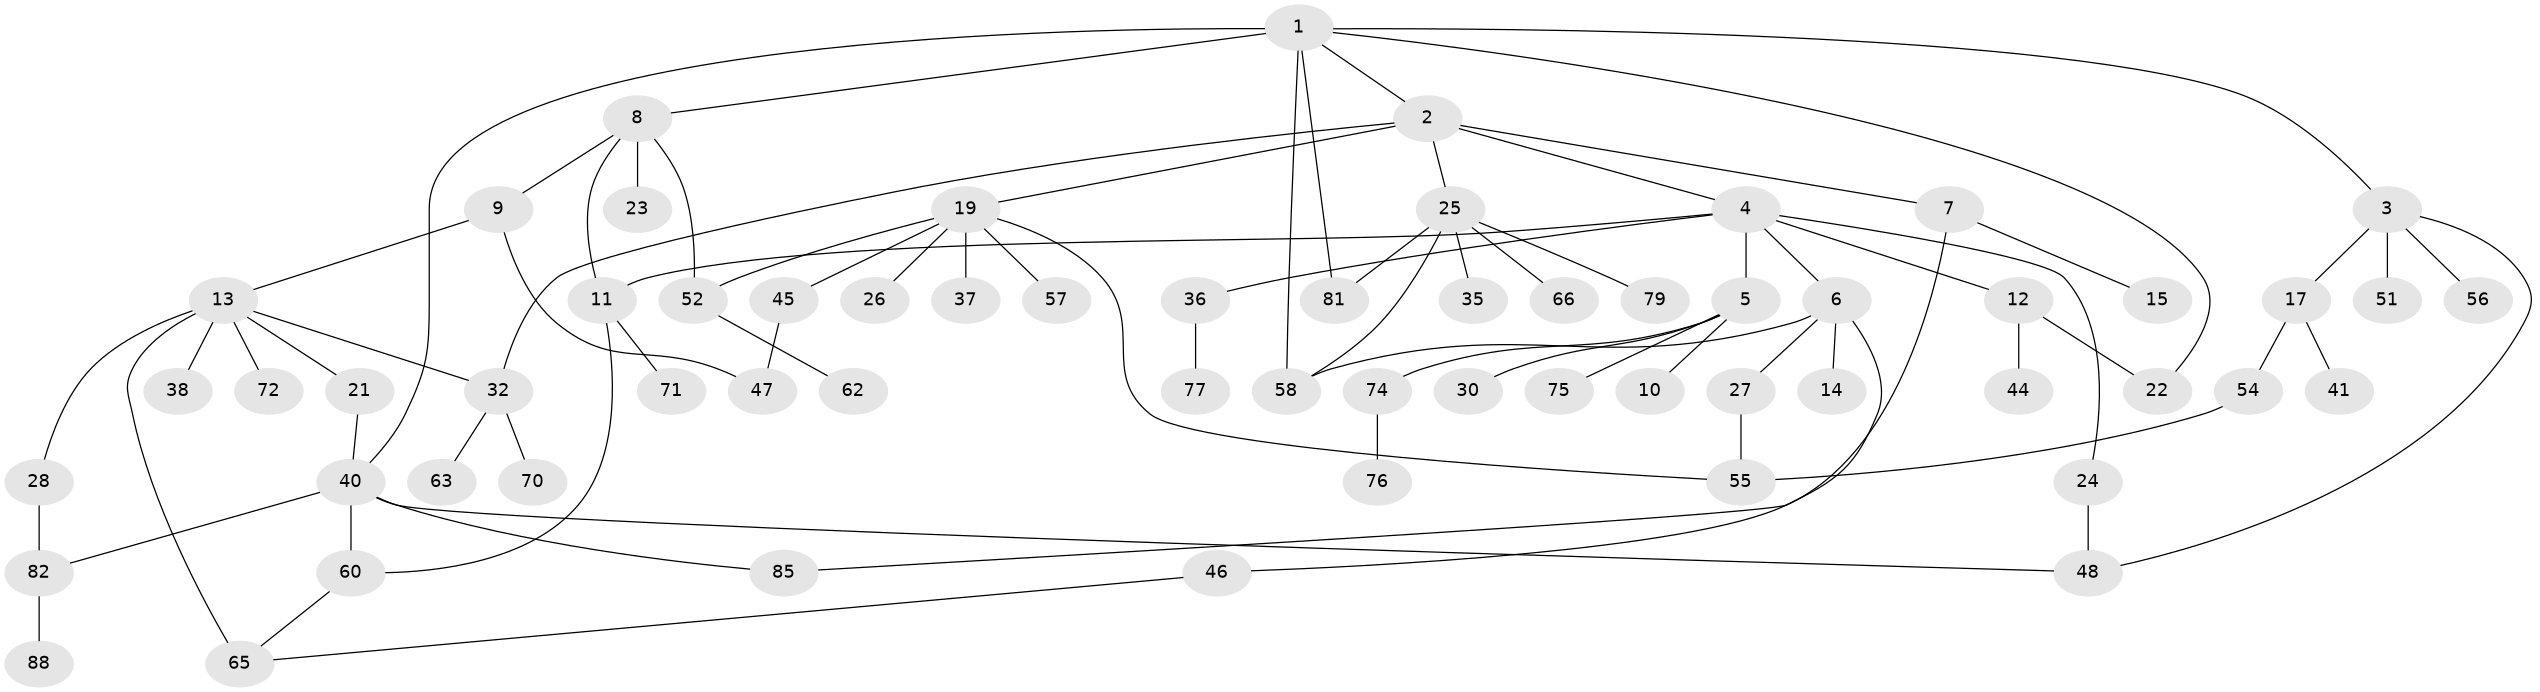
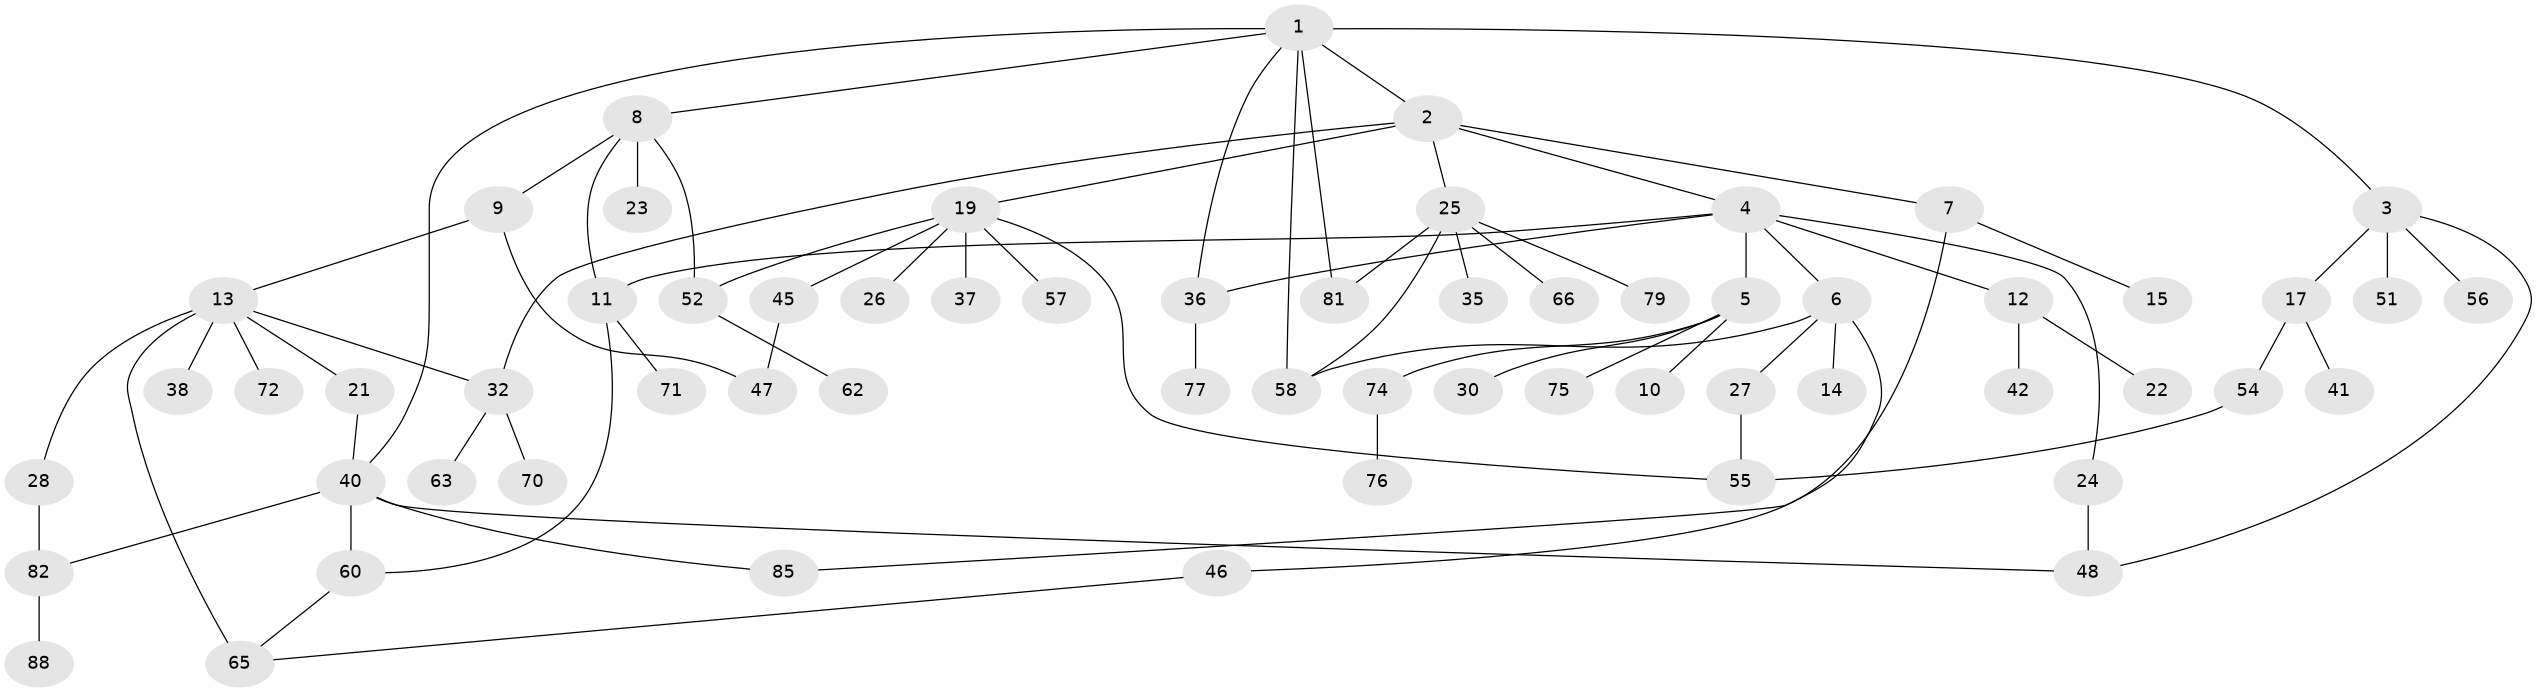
(1837, 116) -> (1226, 150)
(2019, 391) -> (2019, 391)
